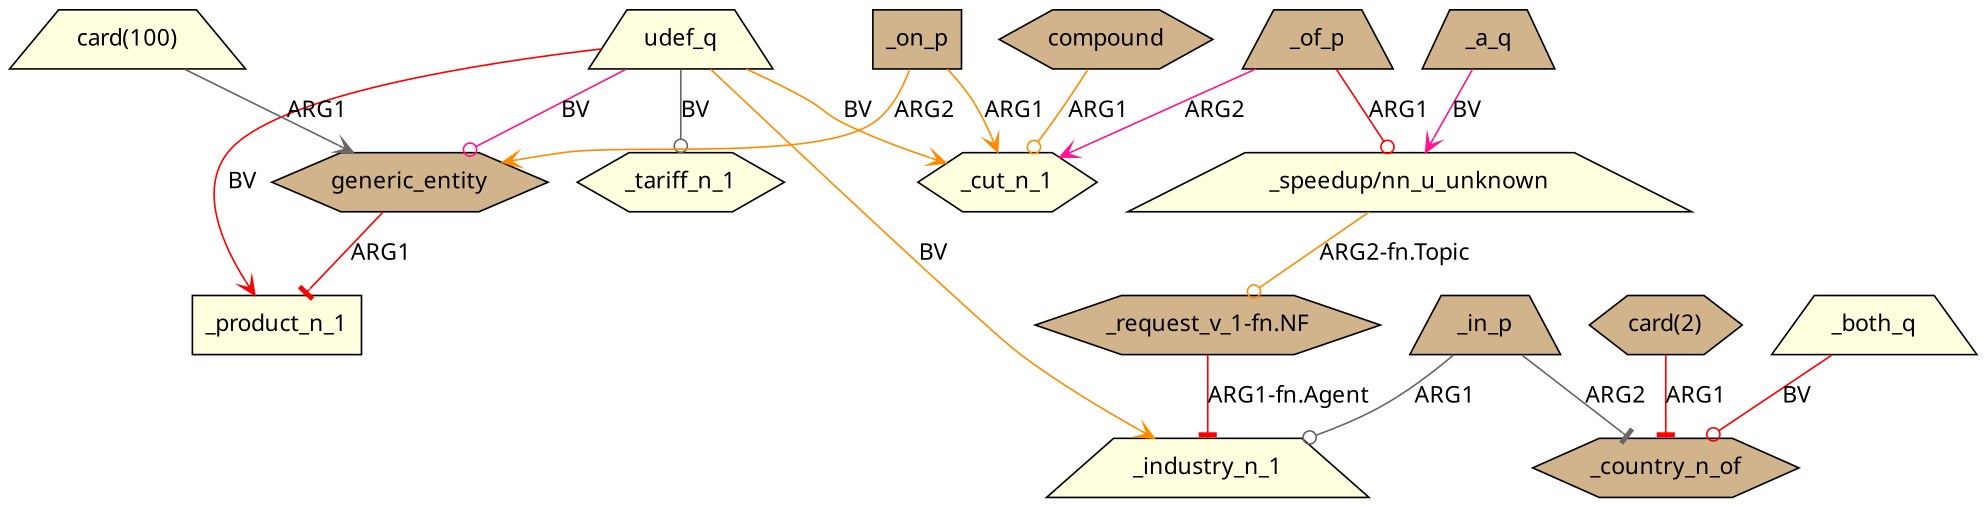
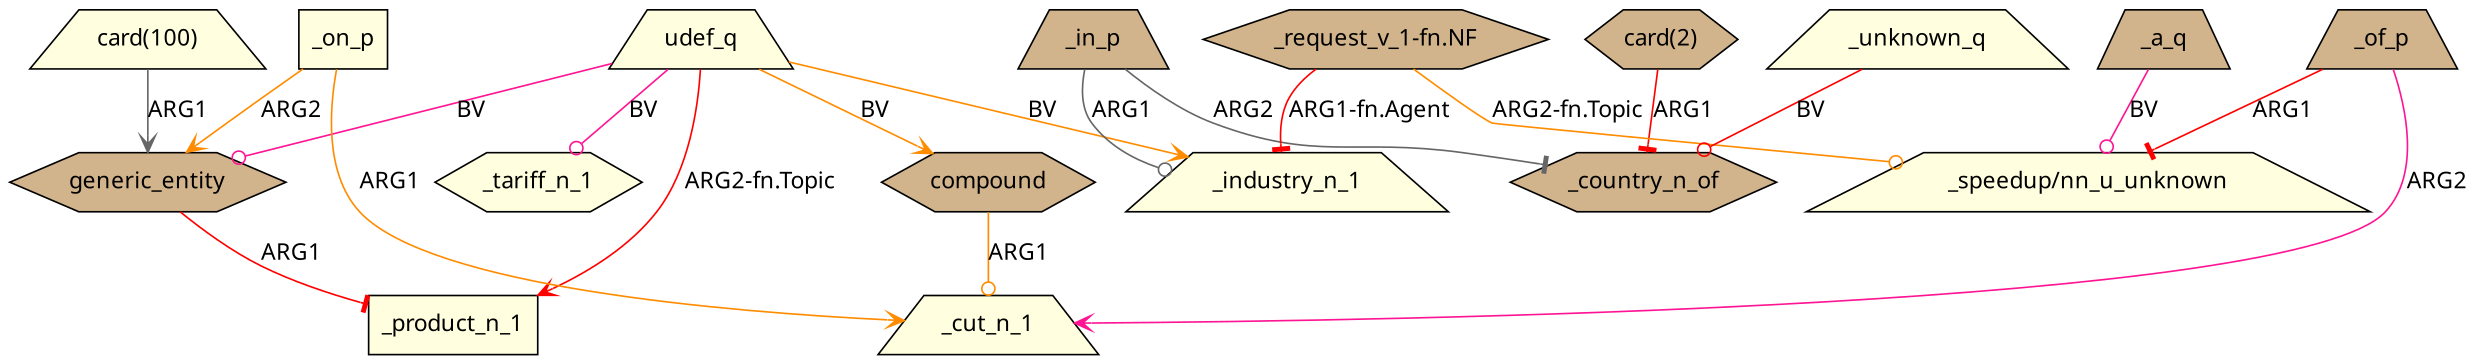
(917, 39) -> (343, 39)
(681, 104) -> (625, 106)
(1453, 104) -> (2129, 105)
(1360, 105) -> (2239, 109)
(836, 119) -> (838, 108)
(242, 182) -> (760, 182)
(1007, 182) -> (988, 325)
(1314, 250) -> (1631, 137)
(1874, 325) -> (1918, 39)
